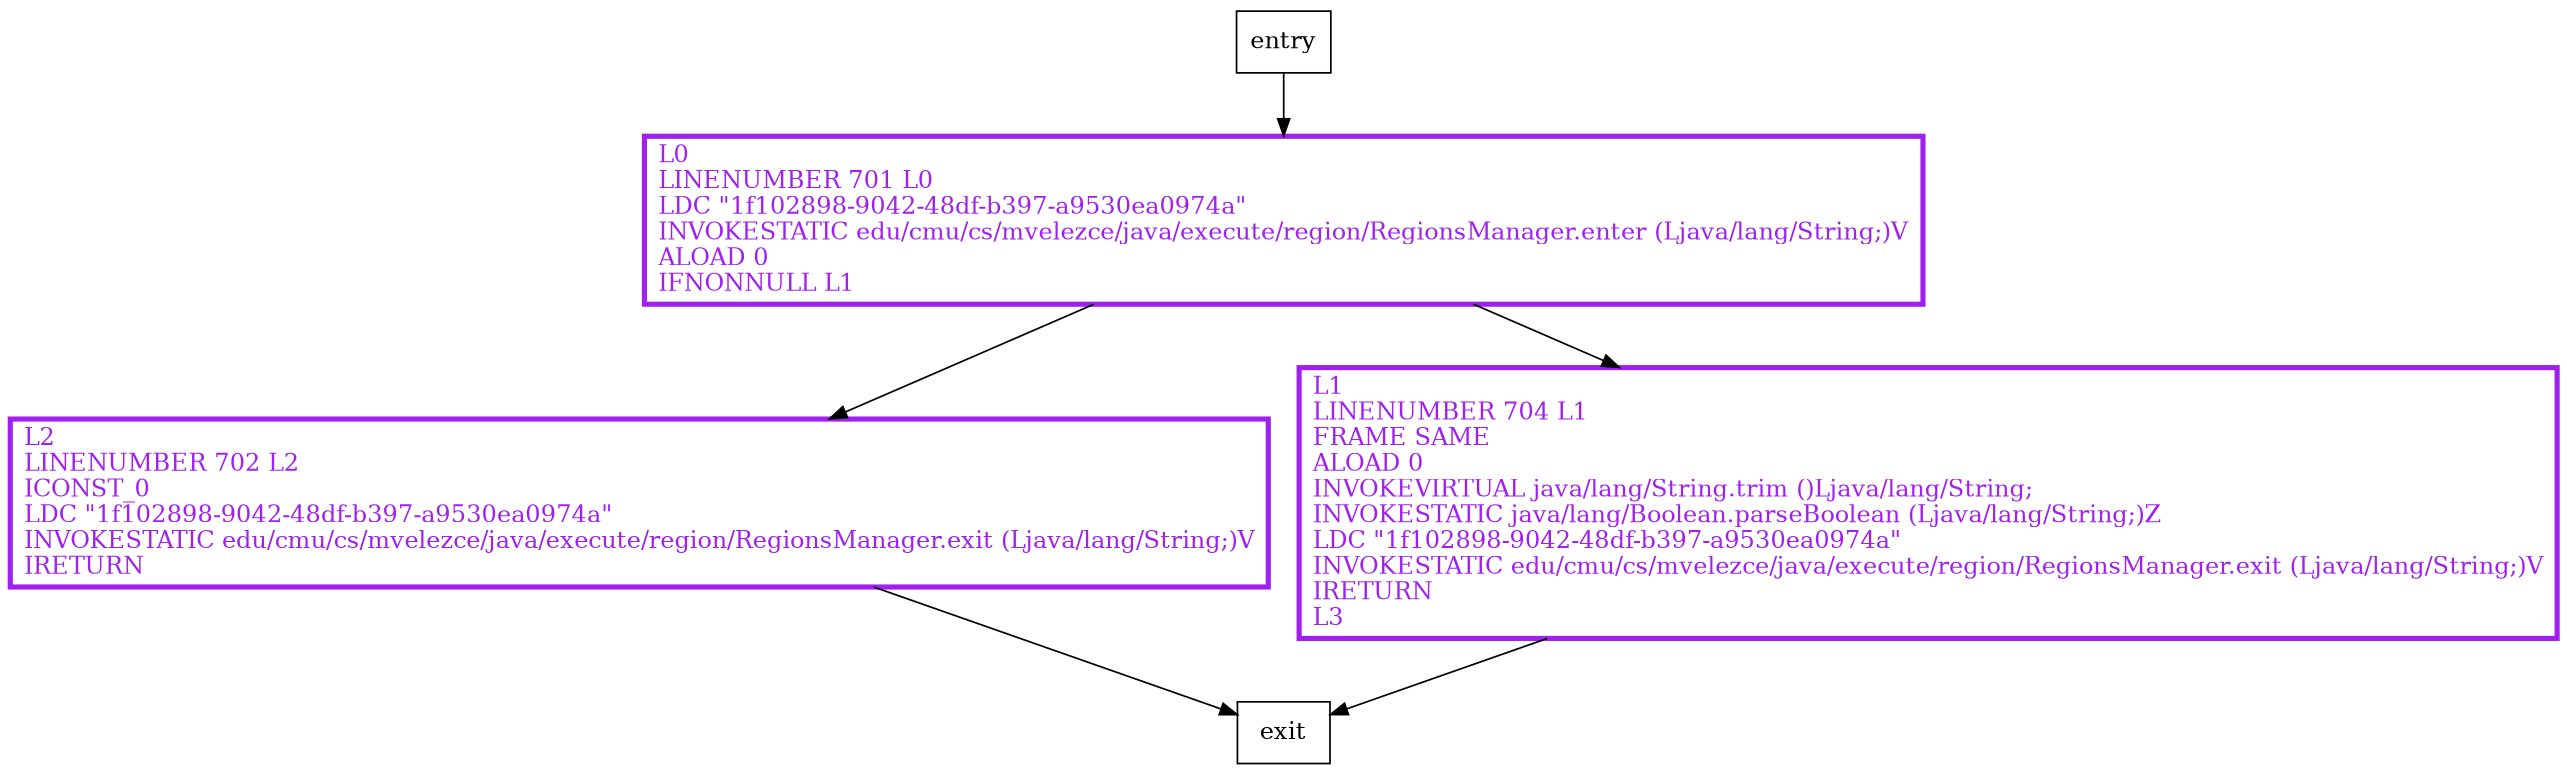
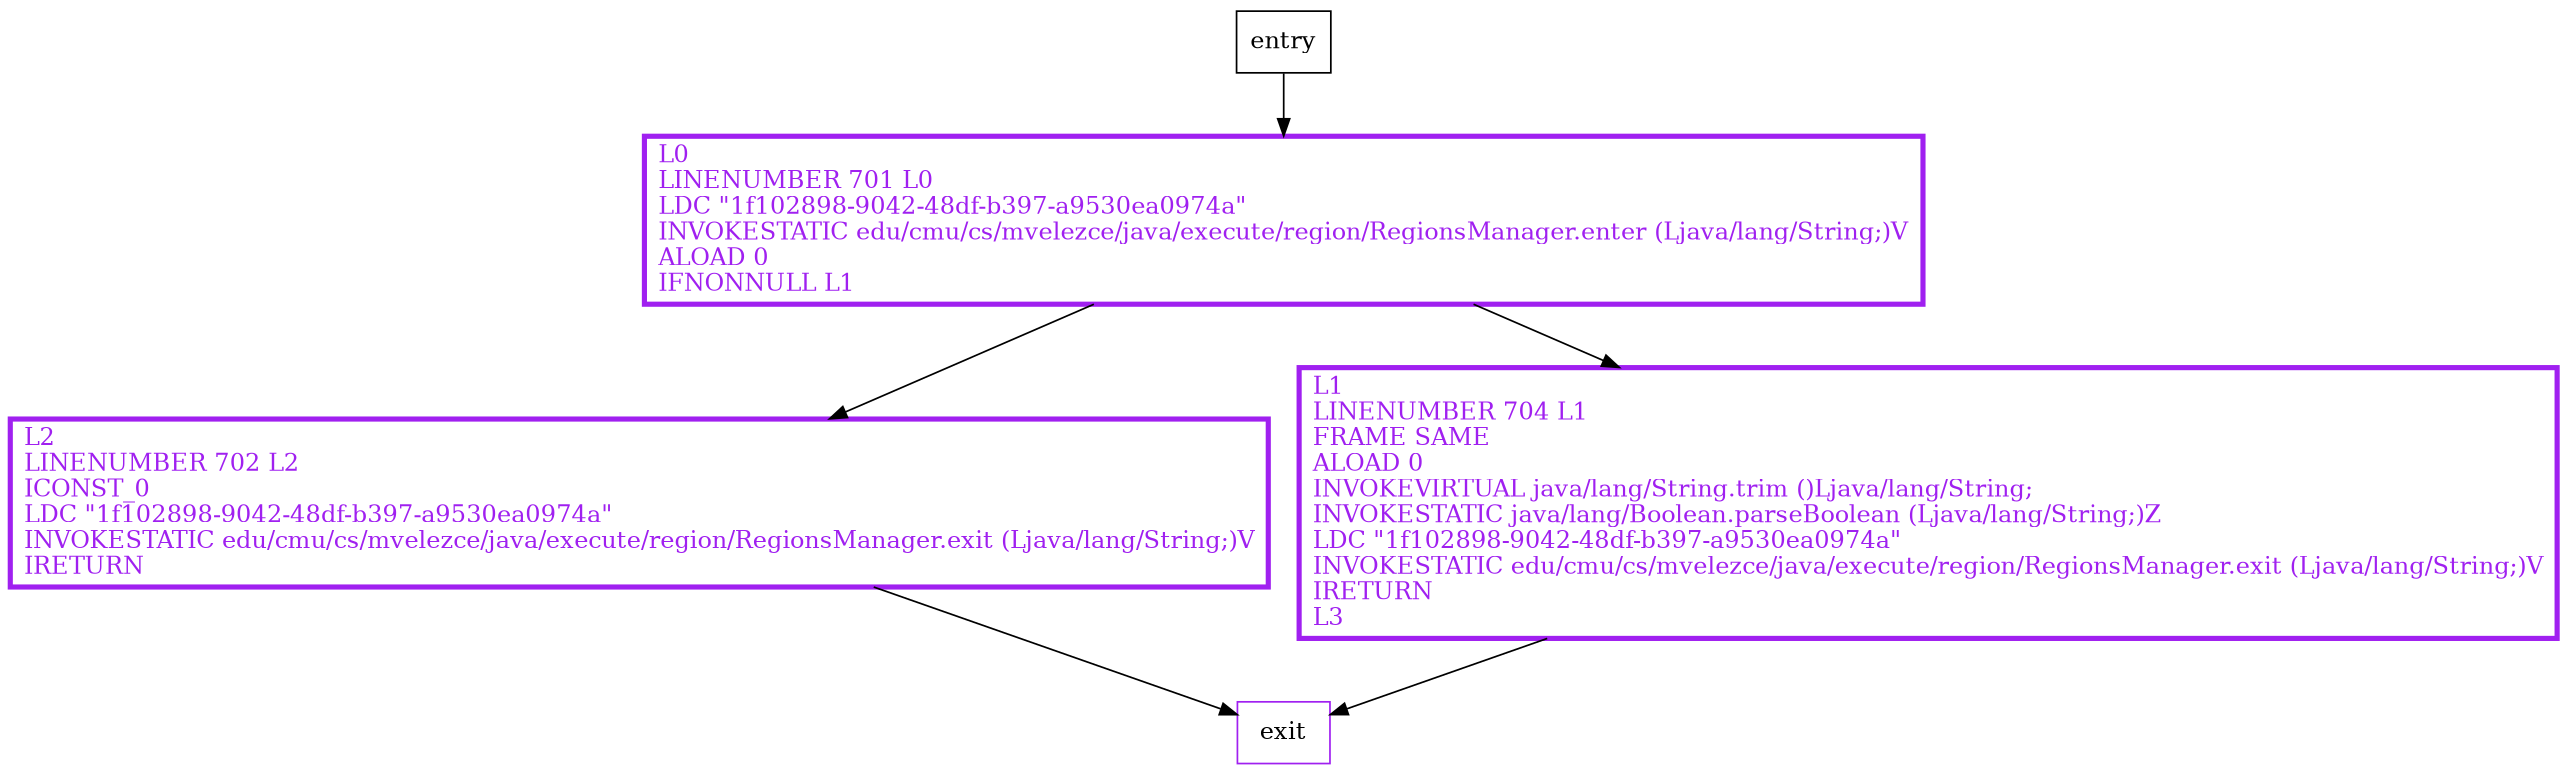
(1284, 733) -> (1284, 733)
